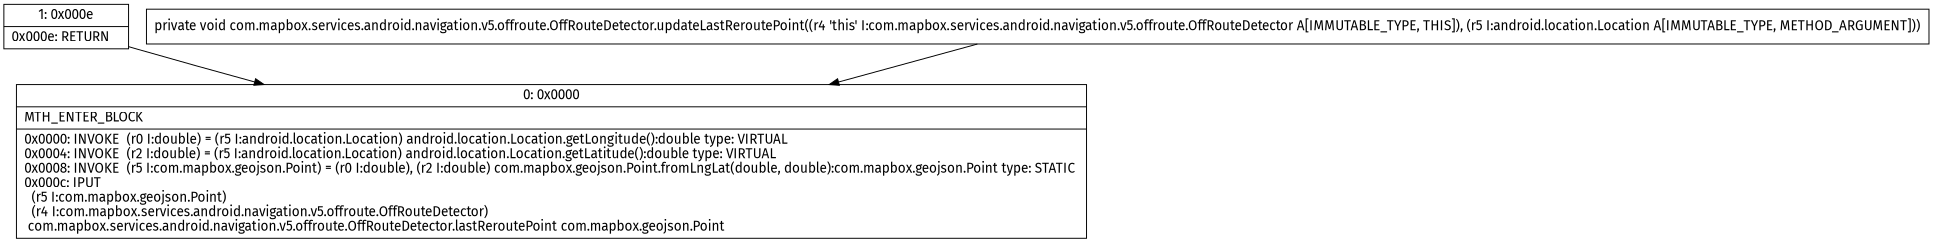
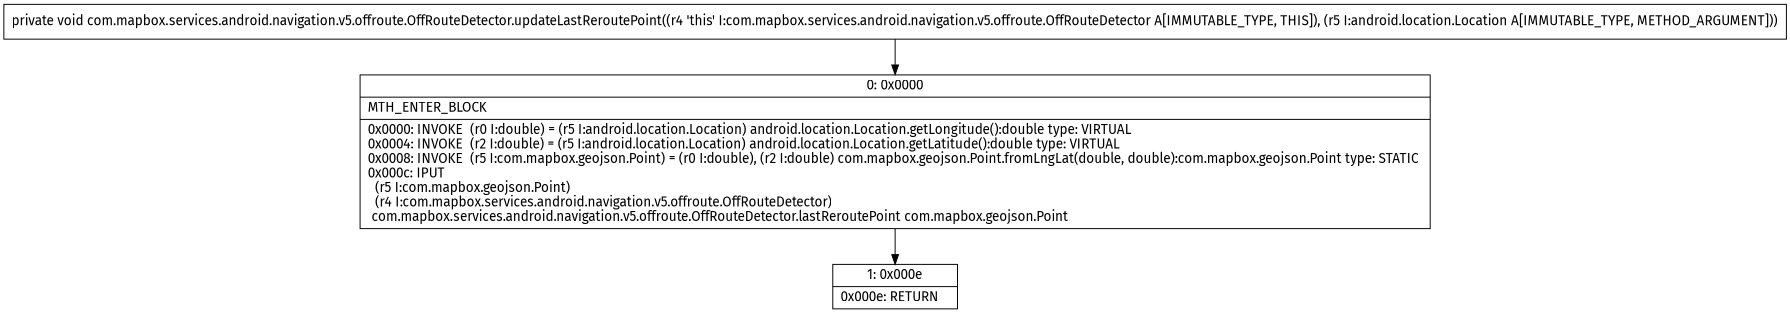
(192, 65) -> (895, 242)
